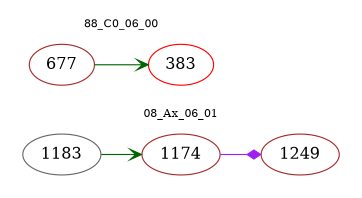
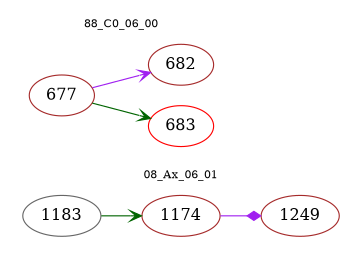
(181, 65) -> (181, 126)
none -> (181, 65)
